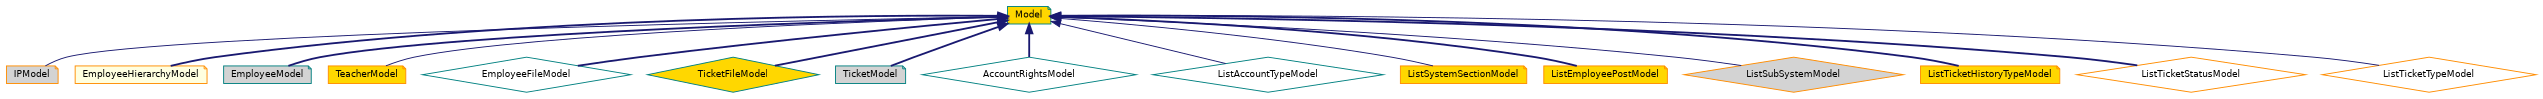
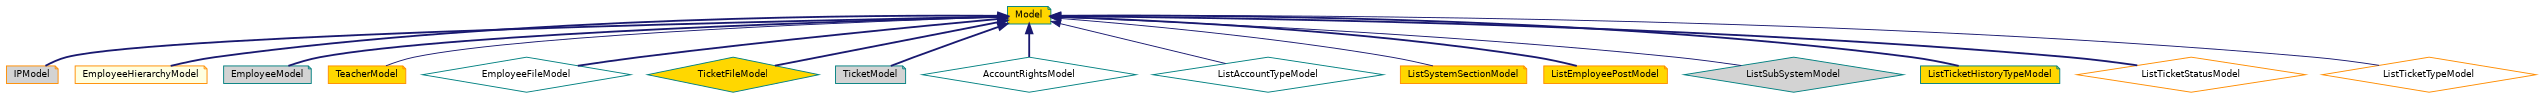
(353, 35) -> (353, 35)
(1794, 75) -> (1794, 75)
(1990, 75) -> (1990, 75)
